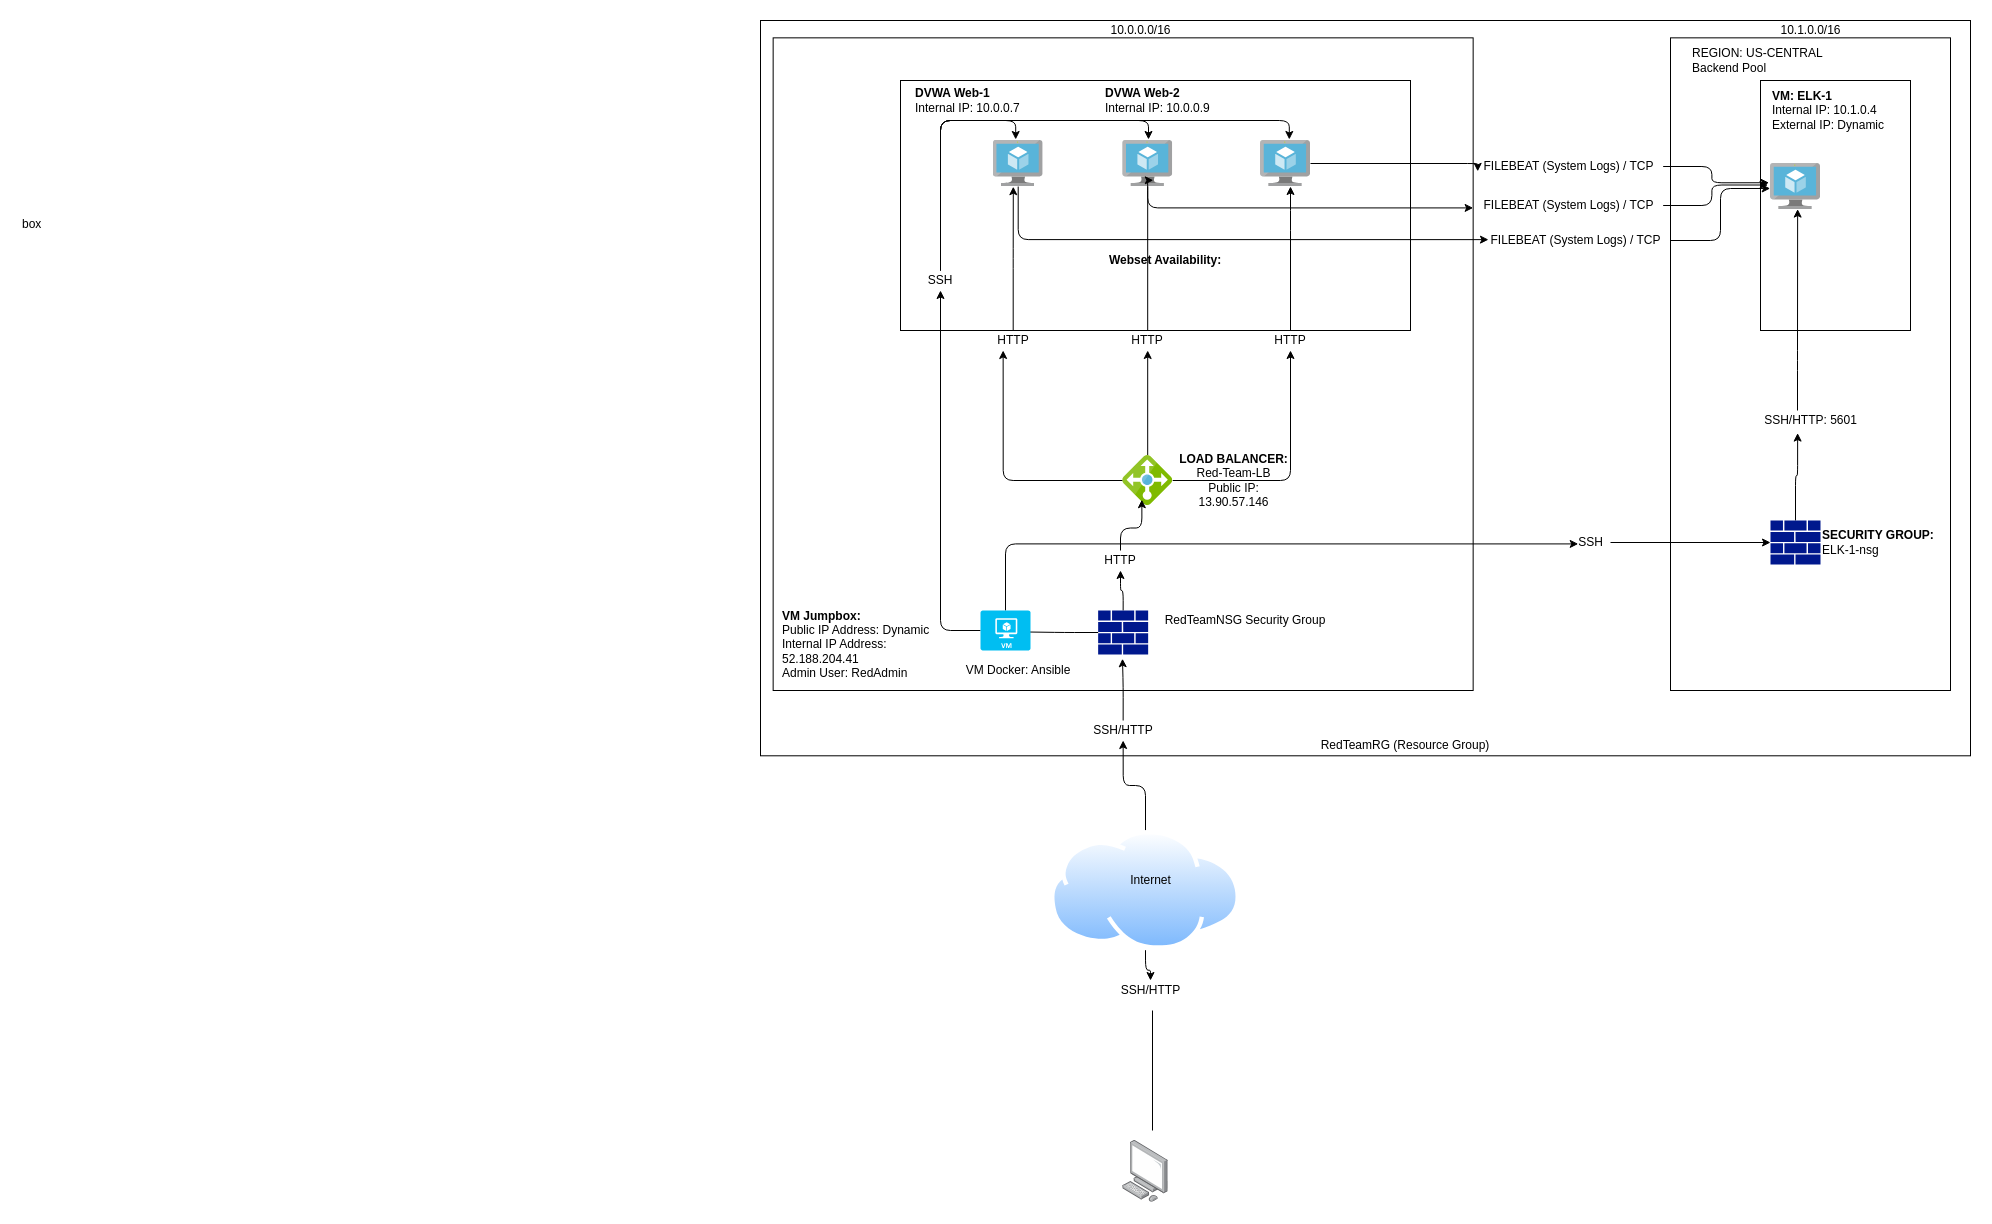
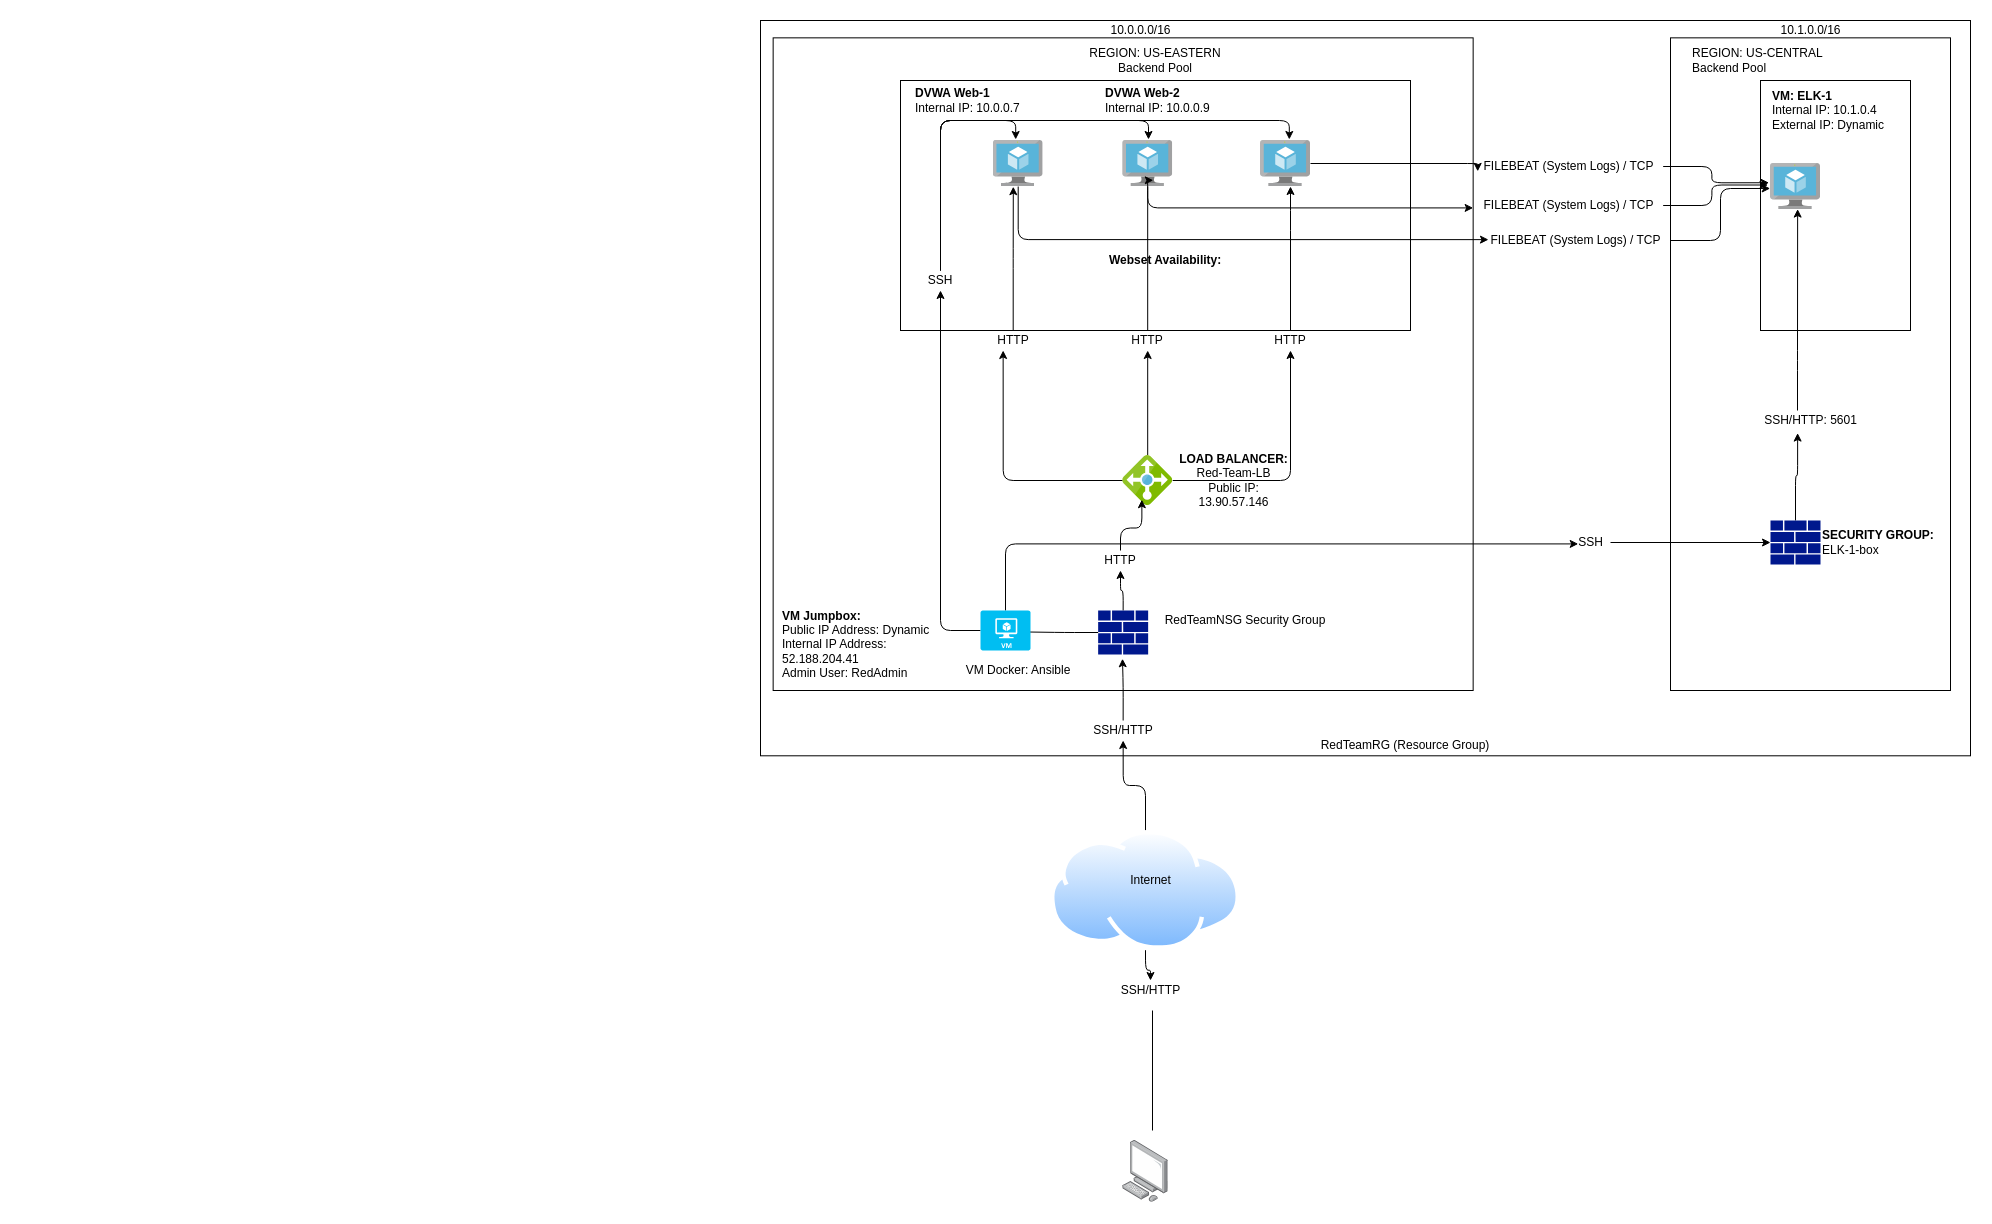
none -> (1156, 61)
(41, 226) -> none
(1870, 543) -> (1870, 543)
